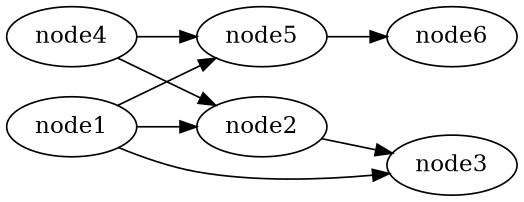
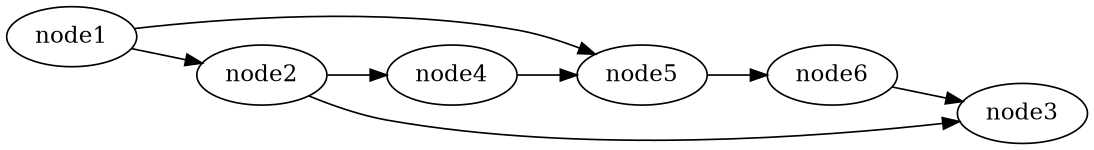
(155, 76) -> (349, 75)
(243, 177) -> (919, 93)
